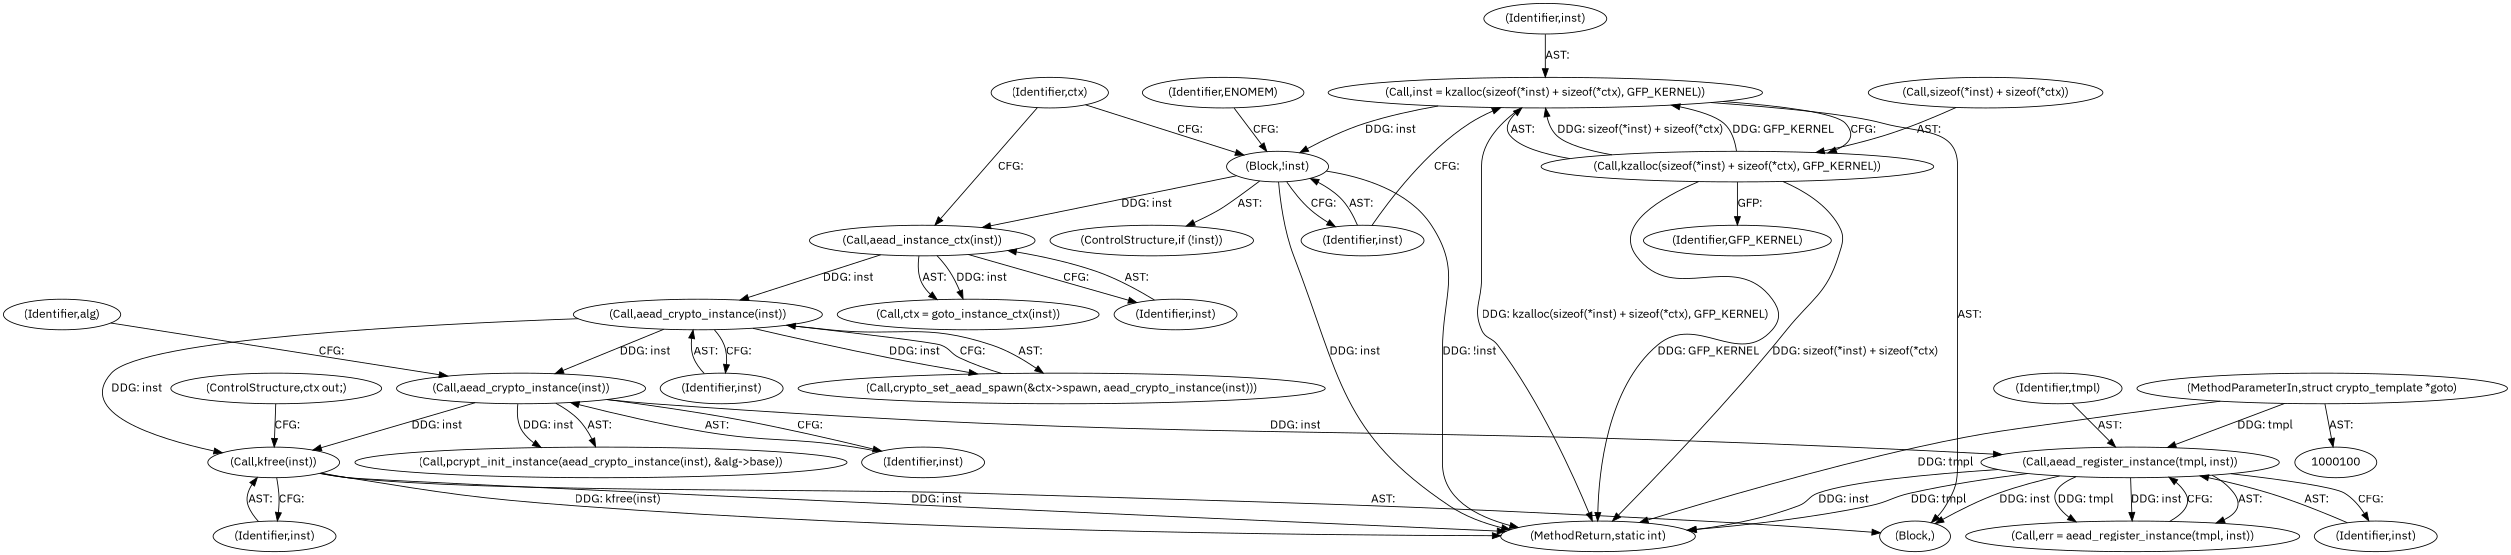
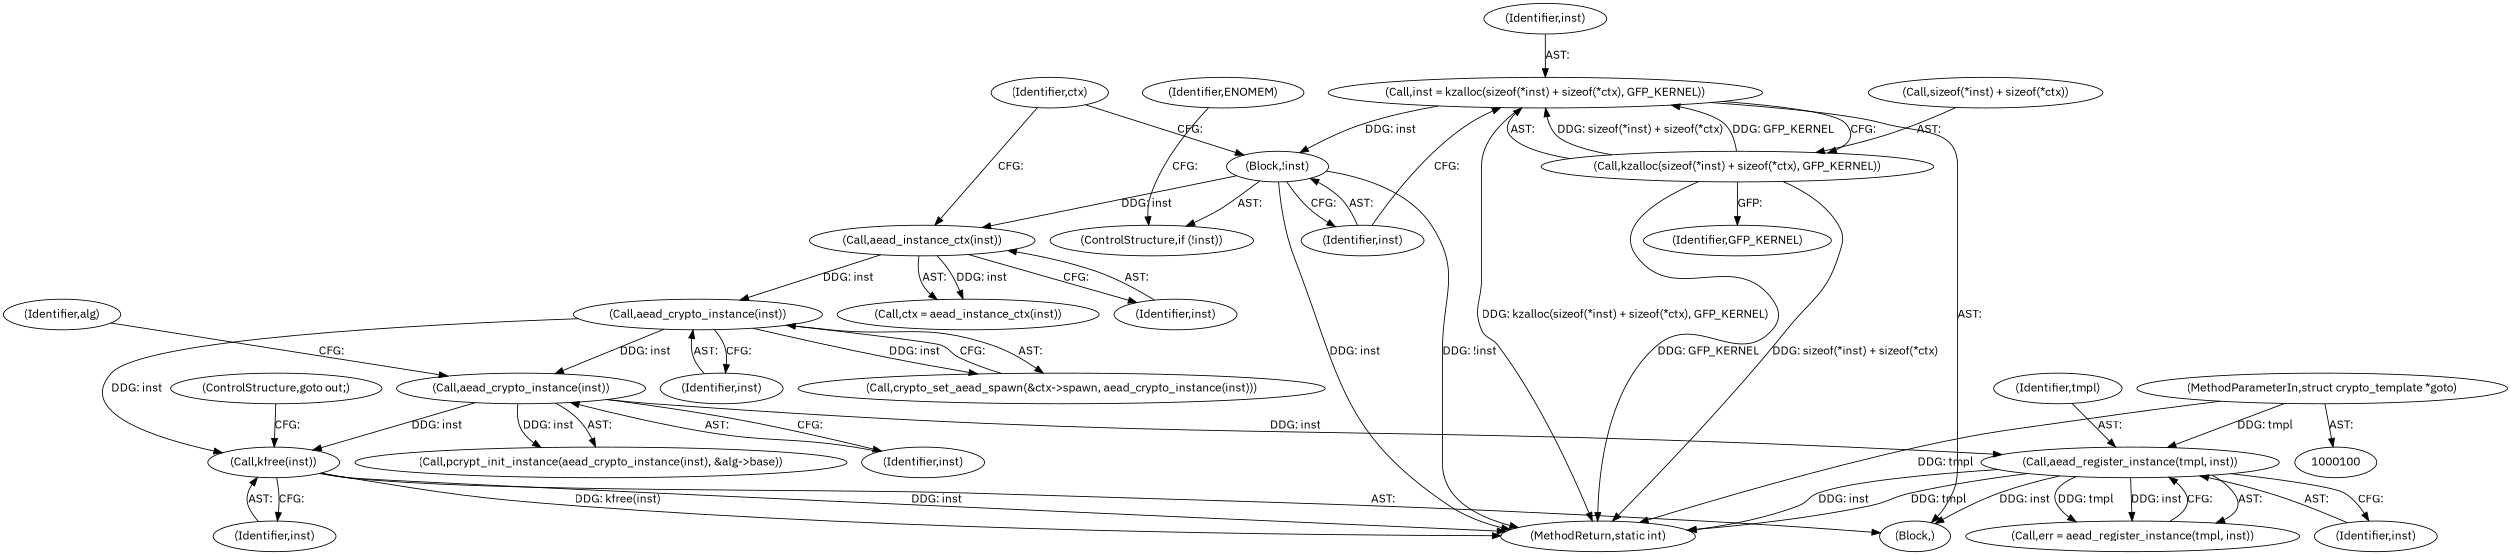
(1248, 126) -> (1169, 158)
(968, 315) -> (968, 315)
(276, 388) -> (276, 388)
